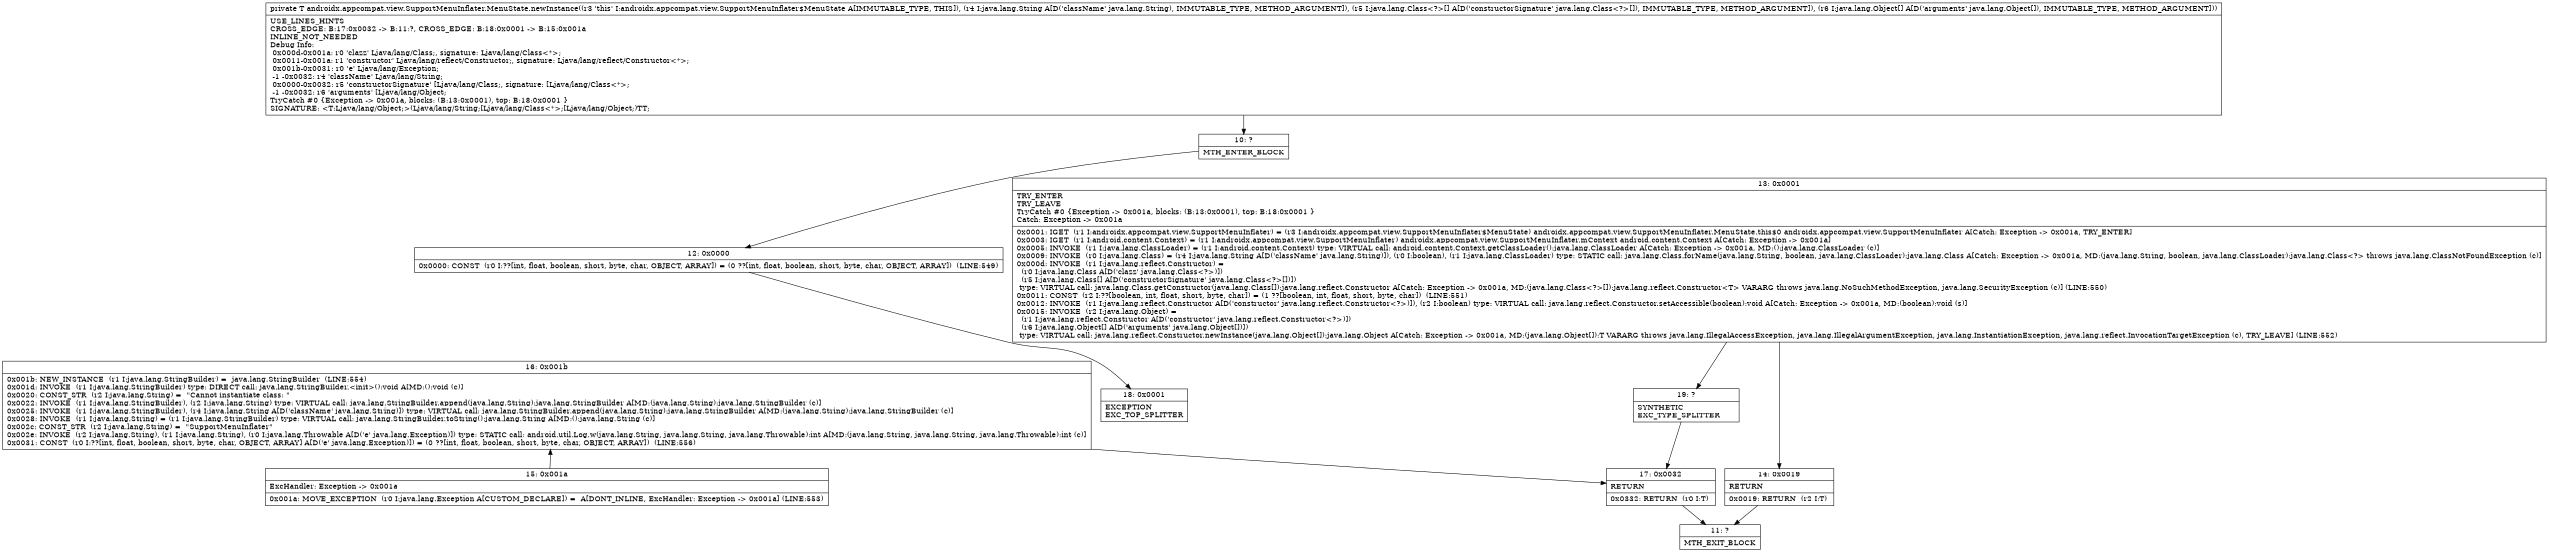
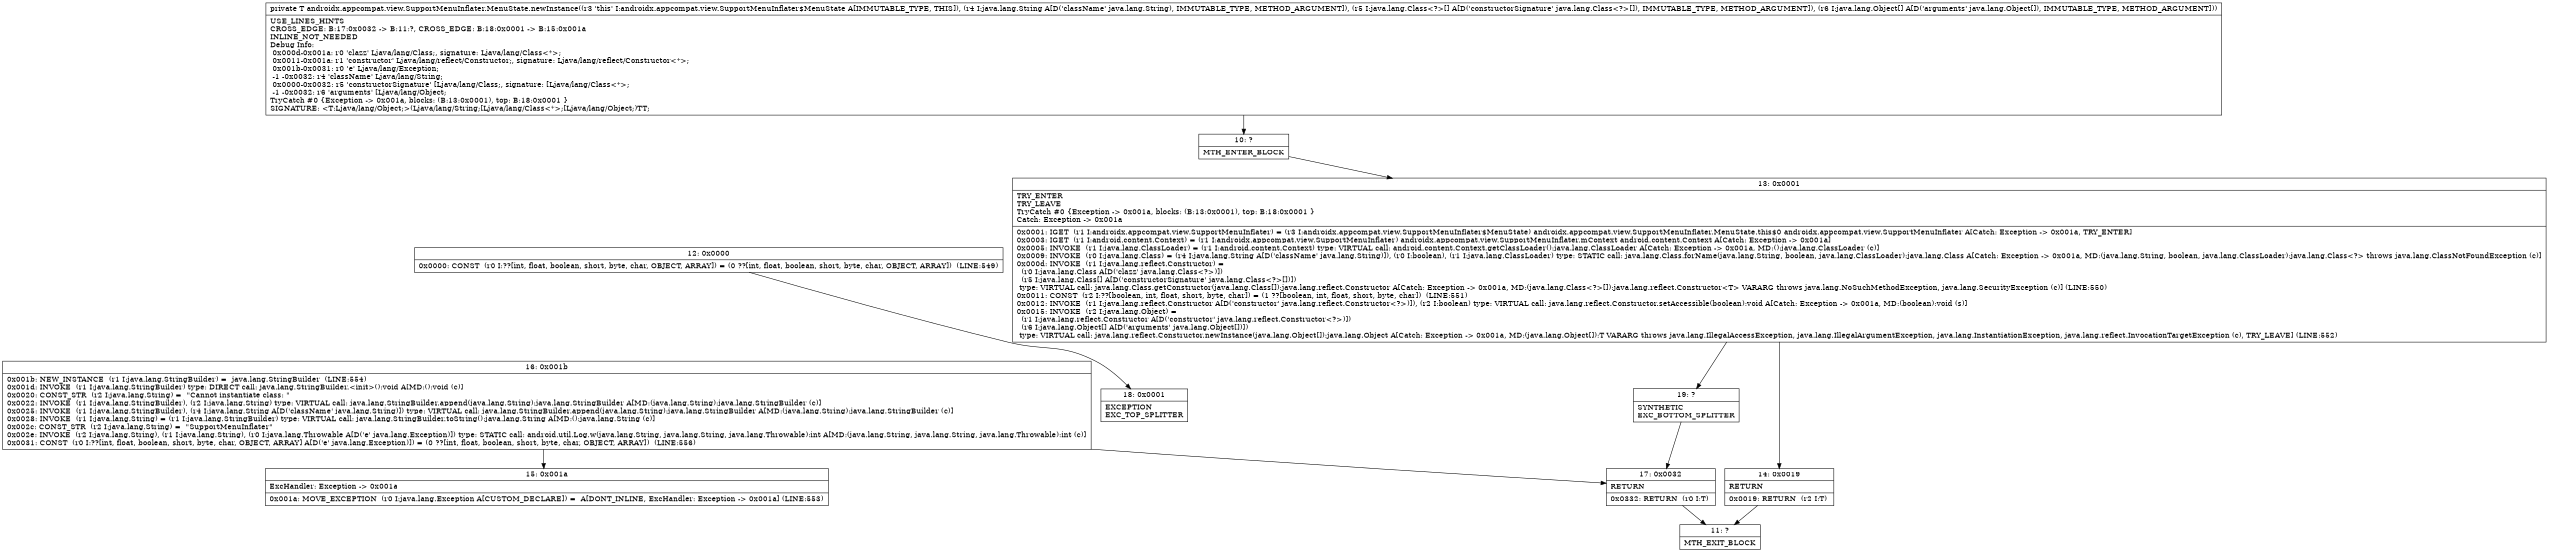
(972, 186) -> (1338, 167)
(1679, 415) -> (1686, 415)
(550, 462) -> (543, 456)
